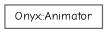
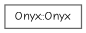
(54, 17) -> (43, 17)
